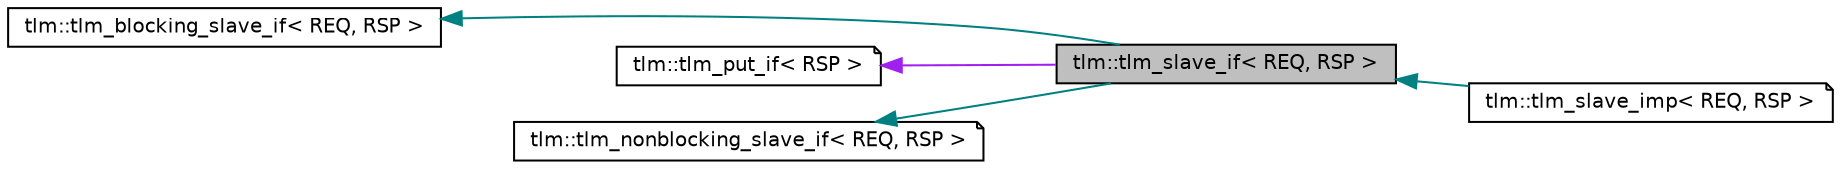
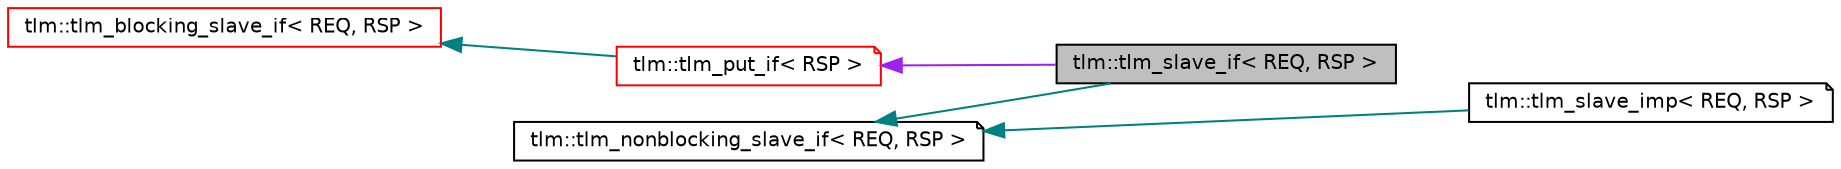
(792, 18) -> (539, 51)
(225, 27) -> (225, 27)
(749, 66) -> (749, 66)
(1443, 84) -> (1237, 120)
